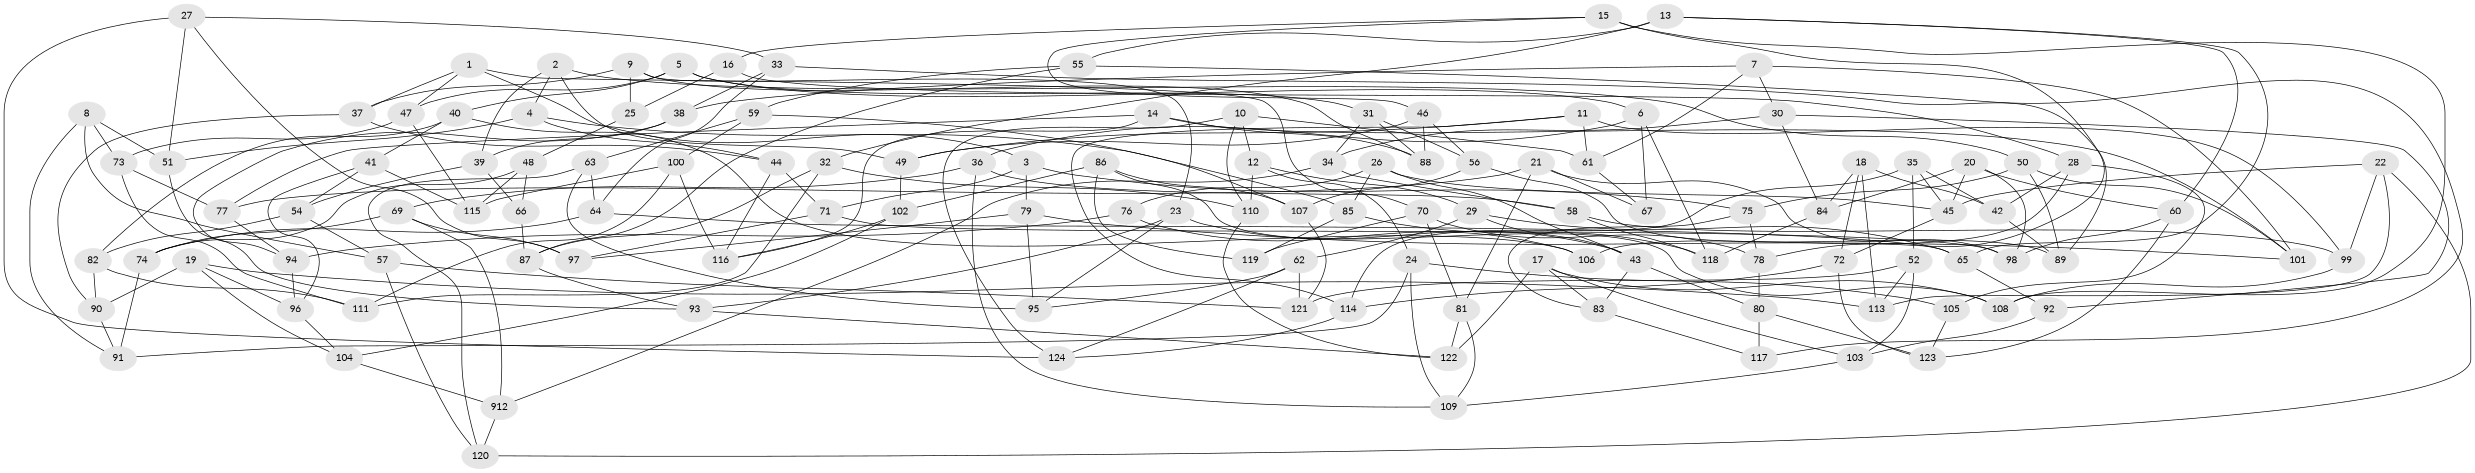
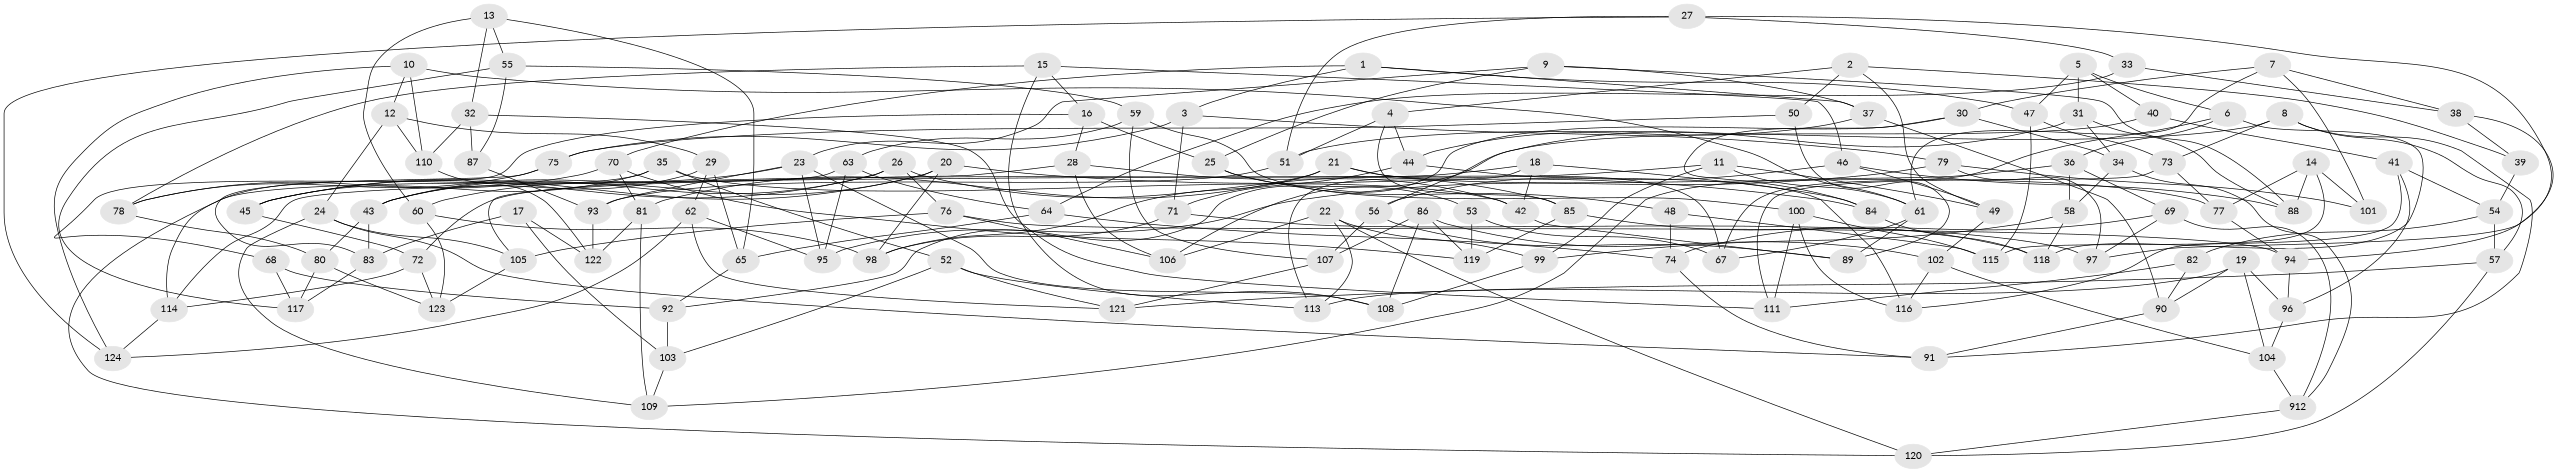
(1510, 84) -> (1874, 243)
(231, 158) -> none
(2181, 175) -> (1246, 236)
(2168, 191) -> none
(521, 212) -> none
none -> (1472, 212)
none -> (760, 226)
none -> (271, 261)
(1747, 287) -> (1006, 275)
